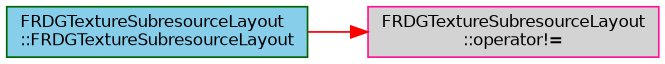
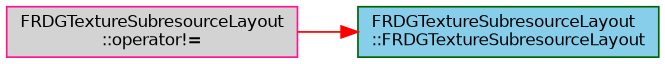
(329, 32) -> (319, 32)
